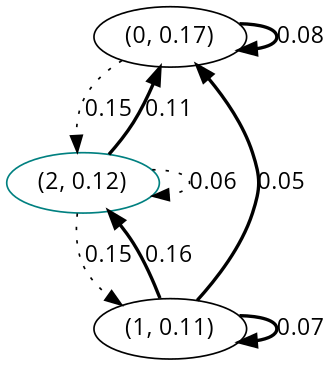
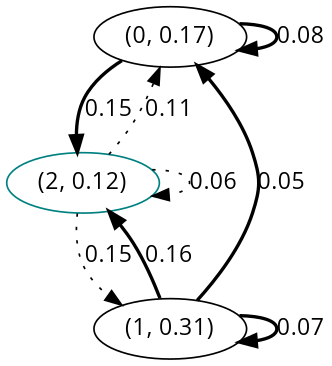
(88, 92) -> (88, 92)
(134, 121) -> (134, 121)
(170, 329) -> (170, 329)
